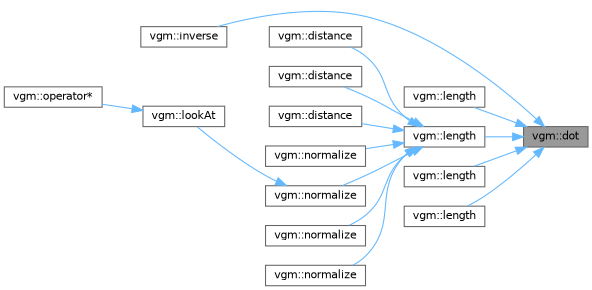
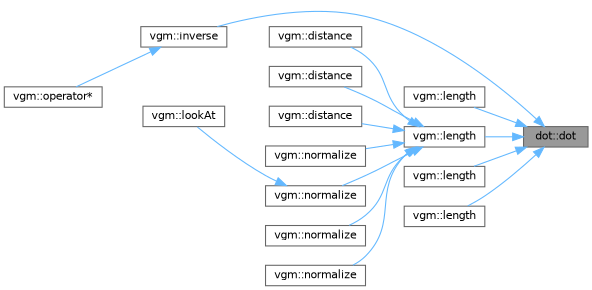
(117, 107) -> (113, 69)
(556, 137) -> (556, 137)
